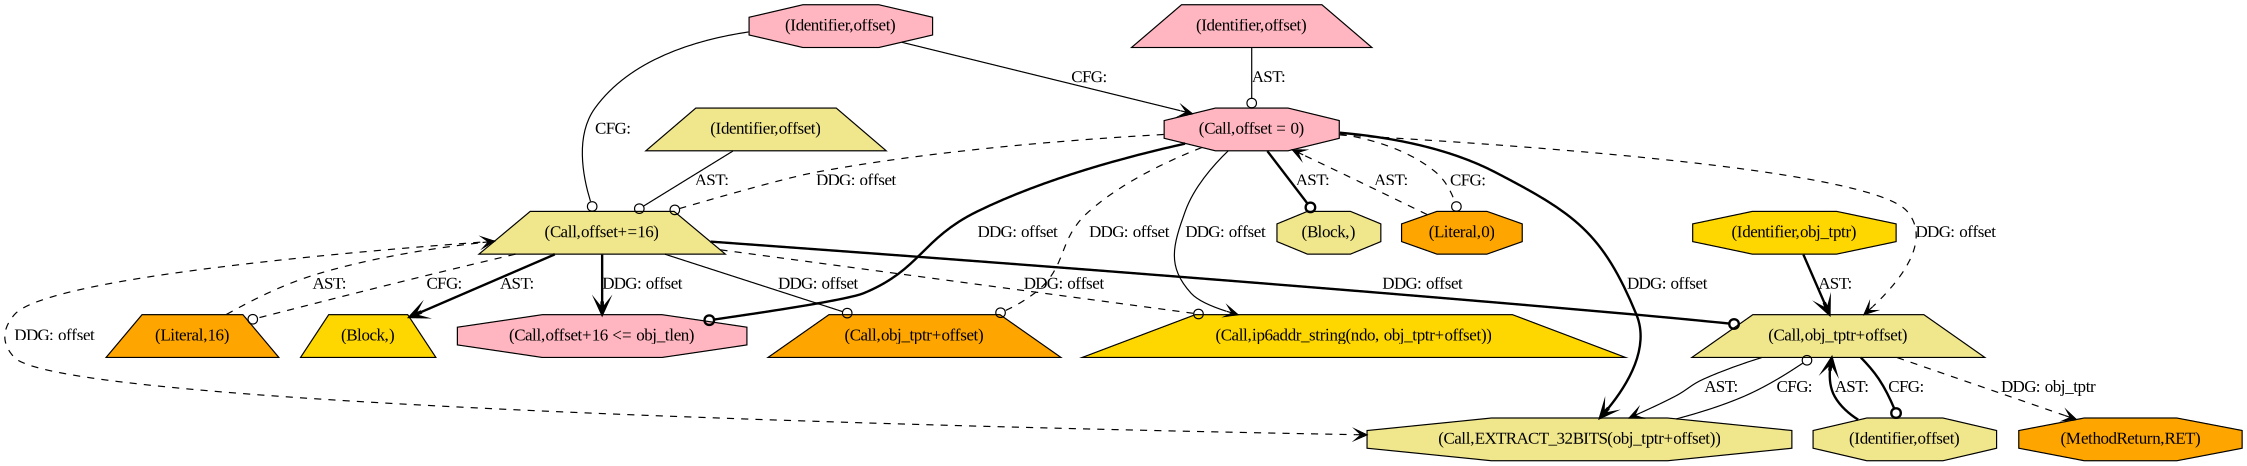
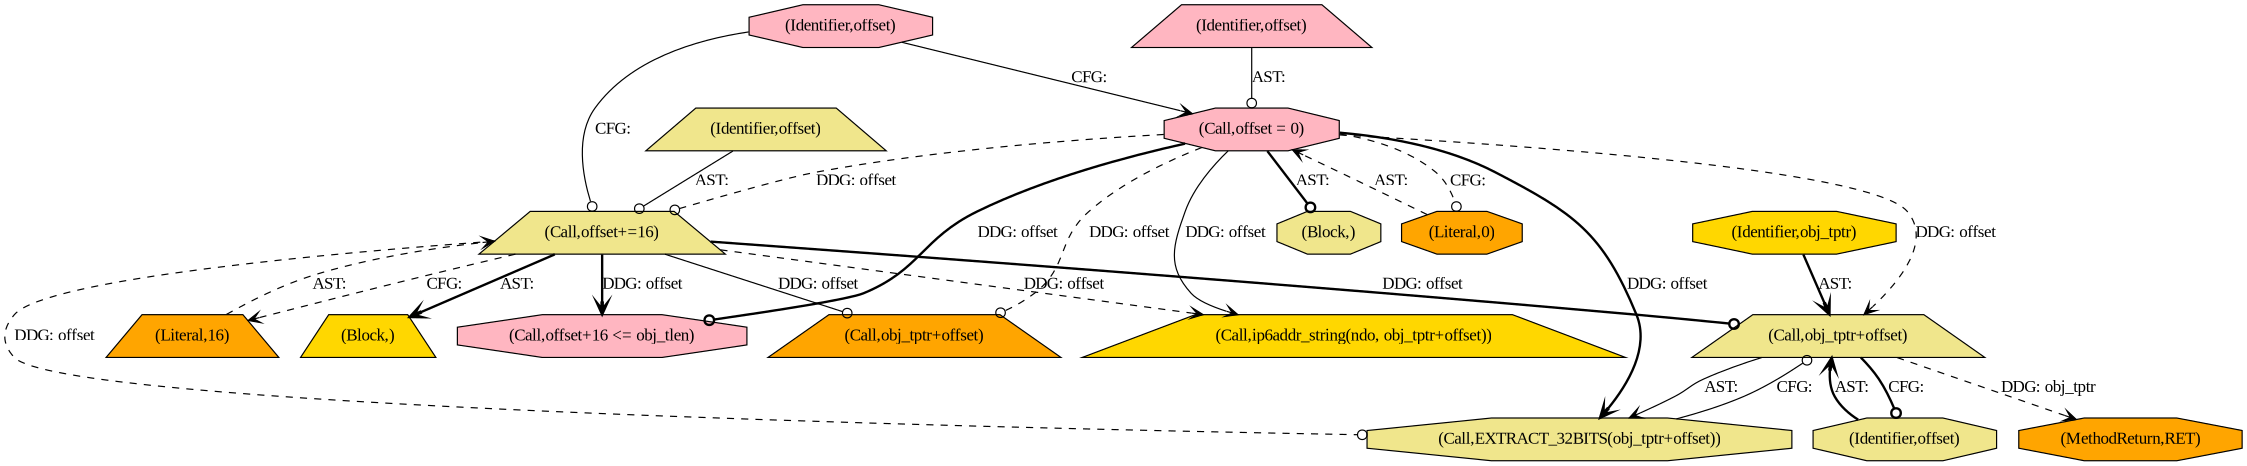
(957, 282) -> (956, 281)
(386, 285) -> (387, 285)
(415, 404) -> (416, 404)
